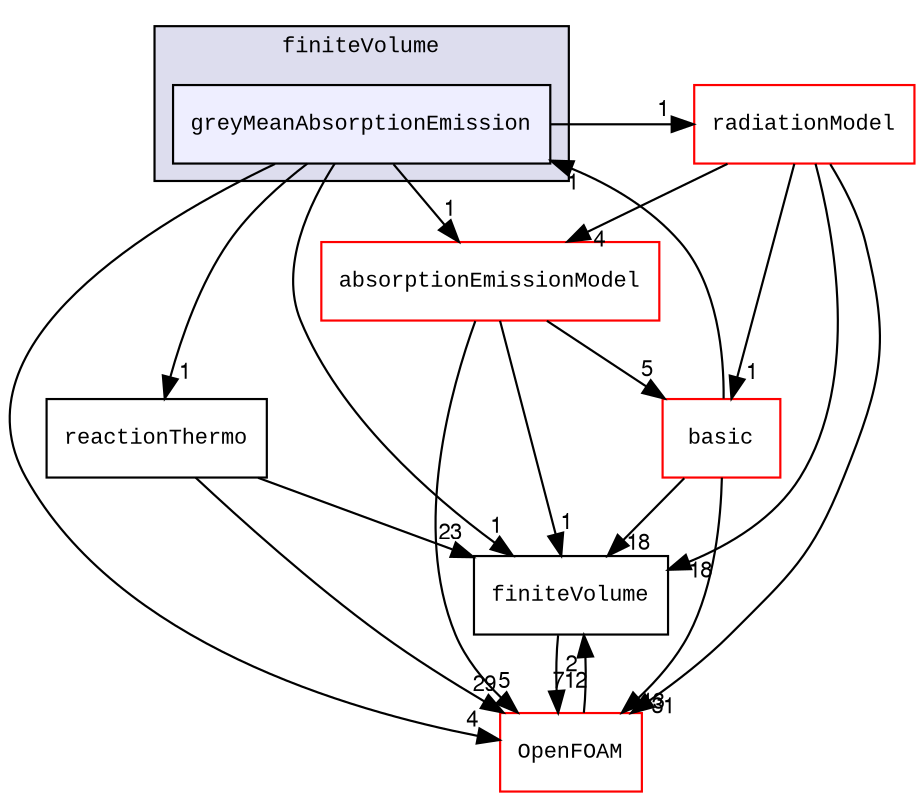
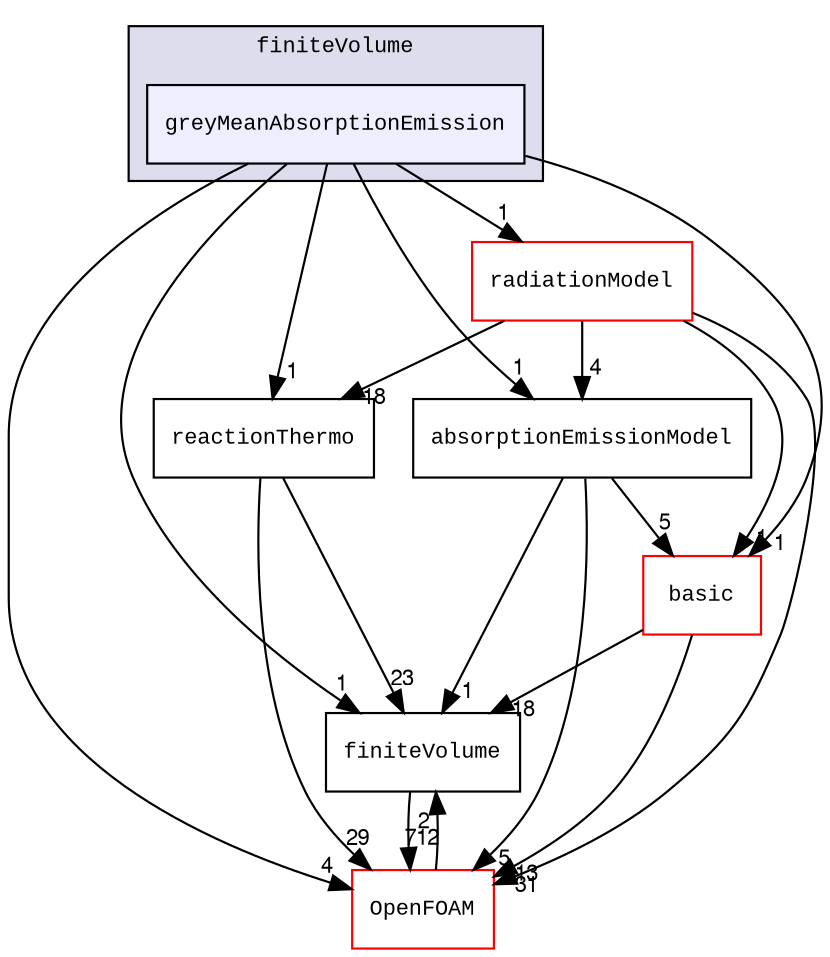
(690, 256) -> (767, 290)
(490, 281) -> (582, 438)
(831, 393) -> (433, 355)
